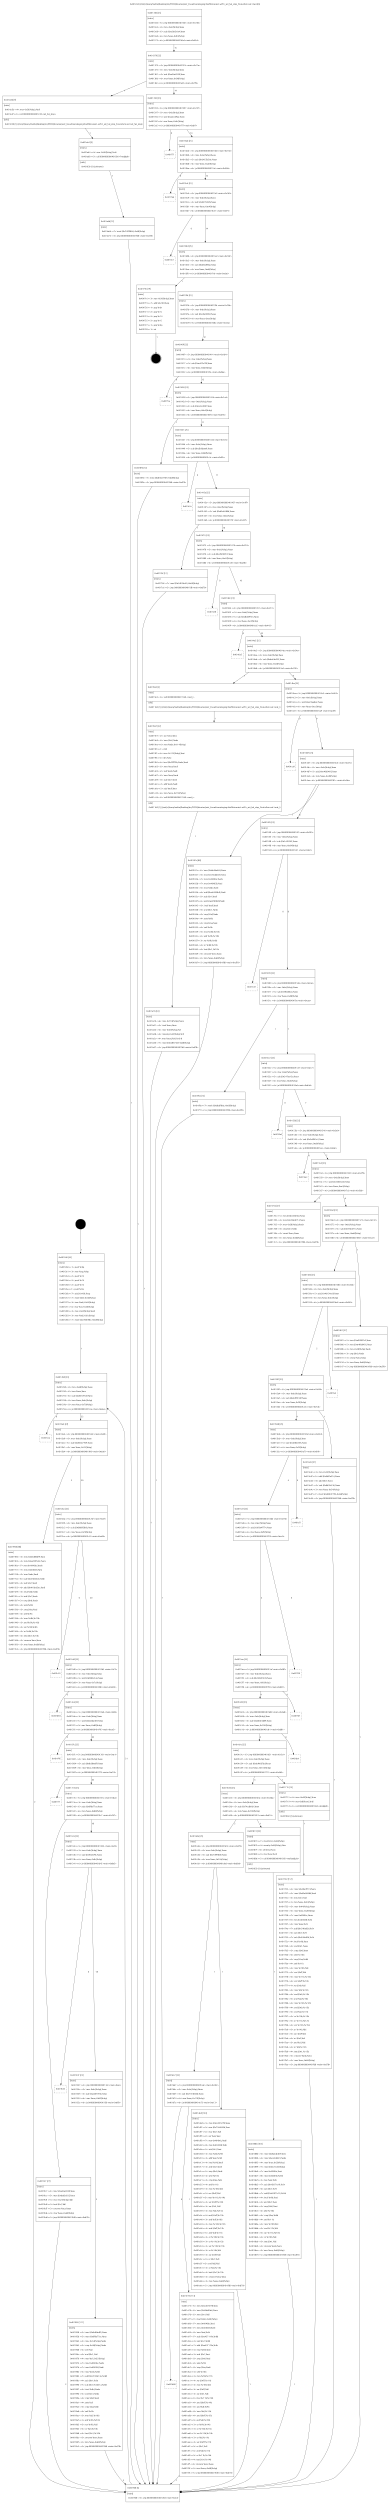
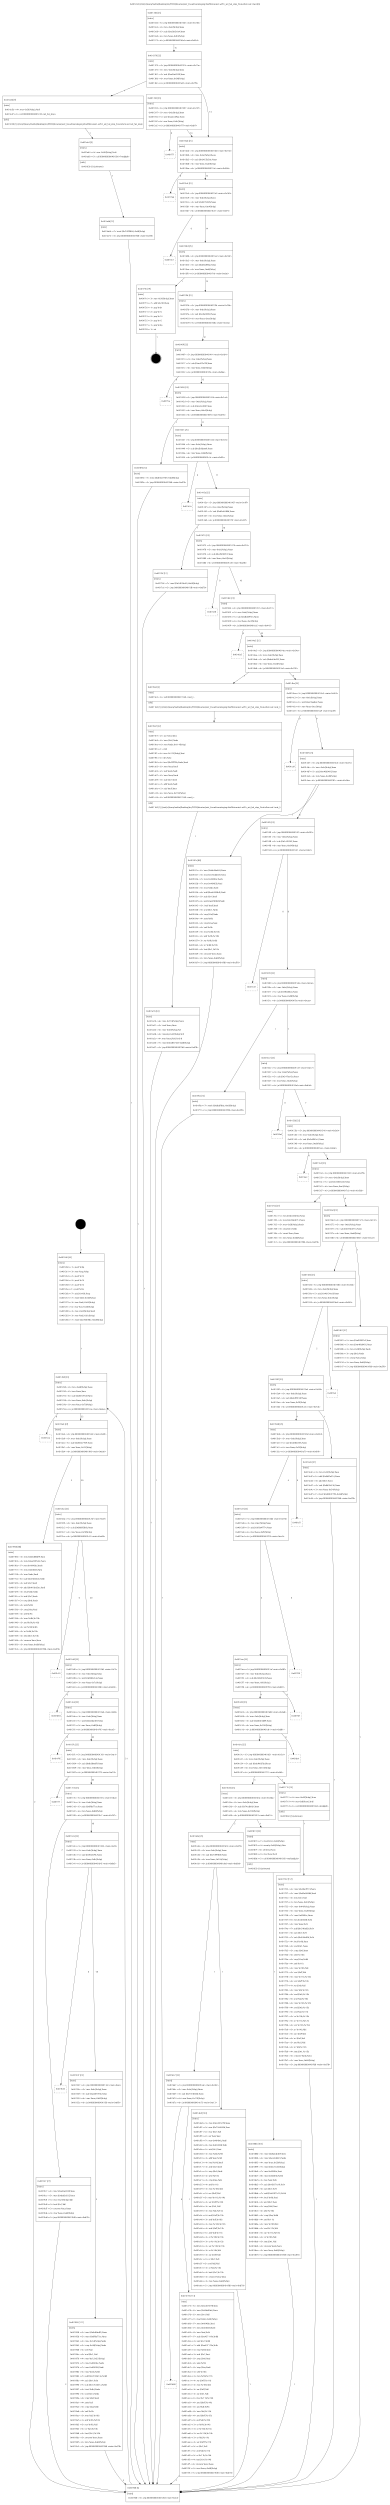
(174, 90) -> (208, 110)
none -> (205, 284)
